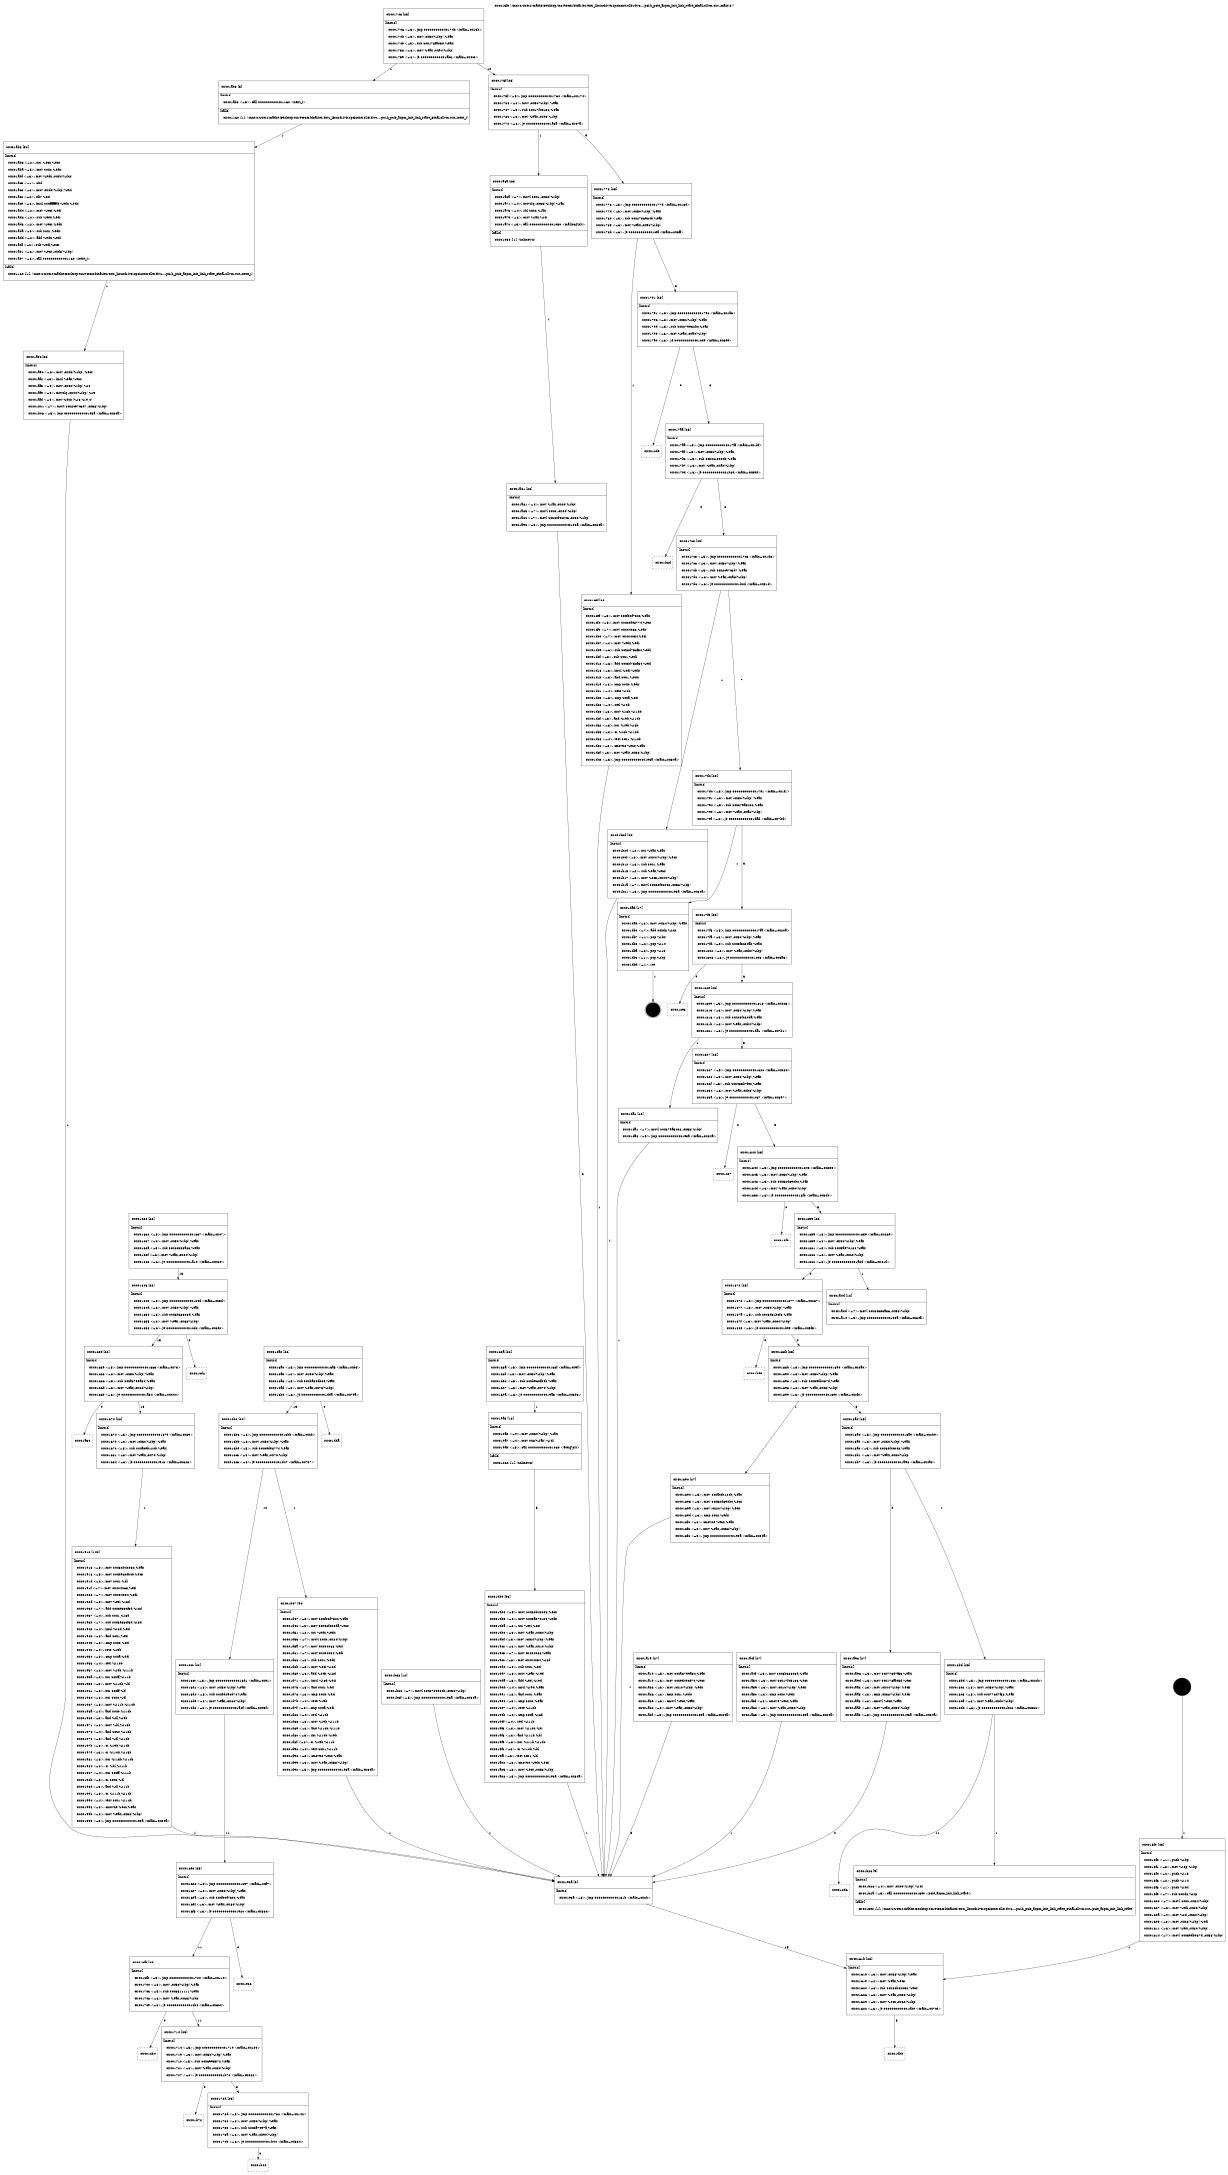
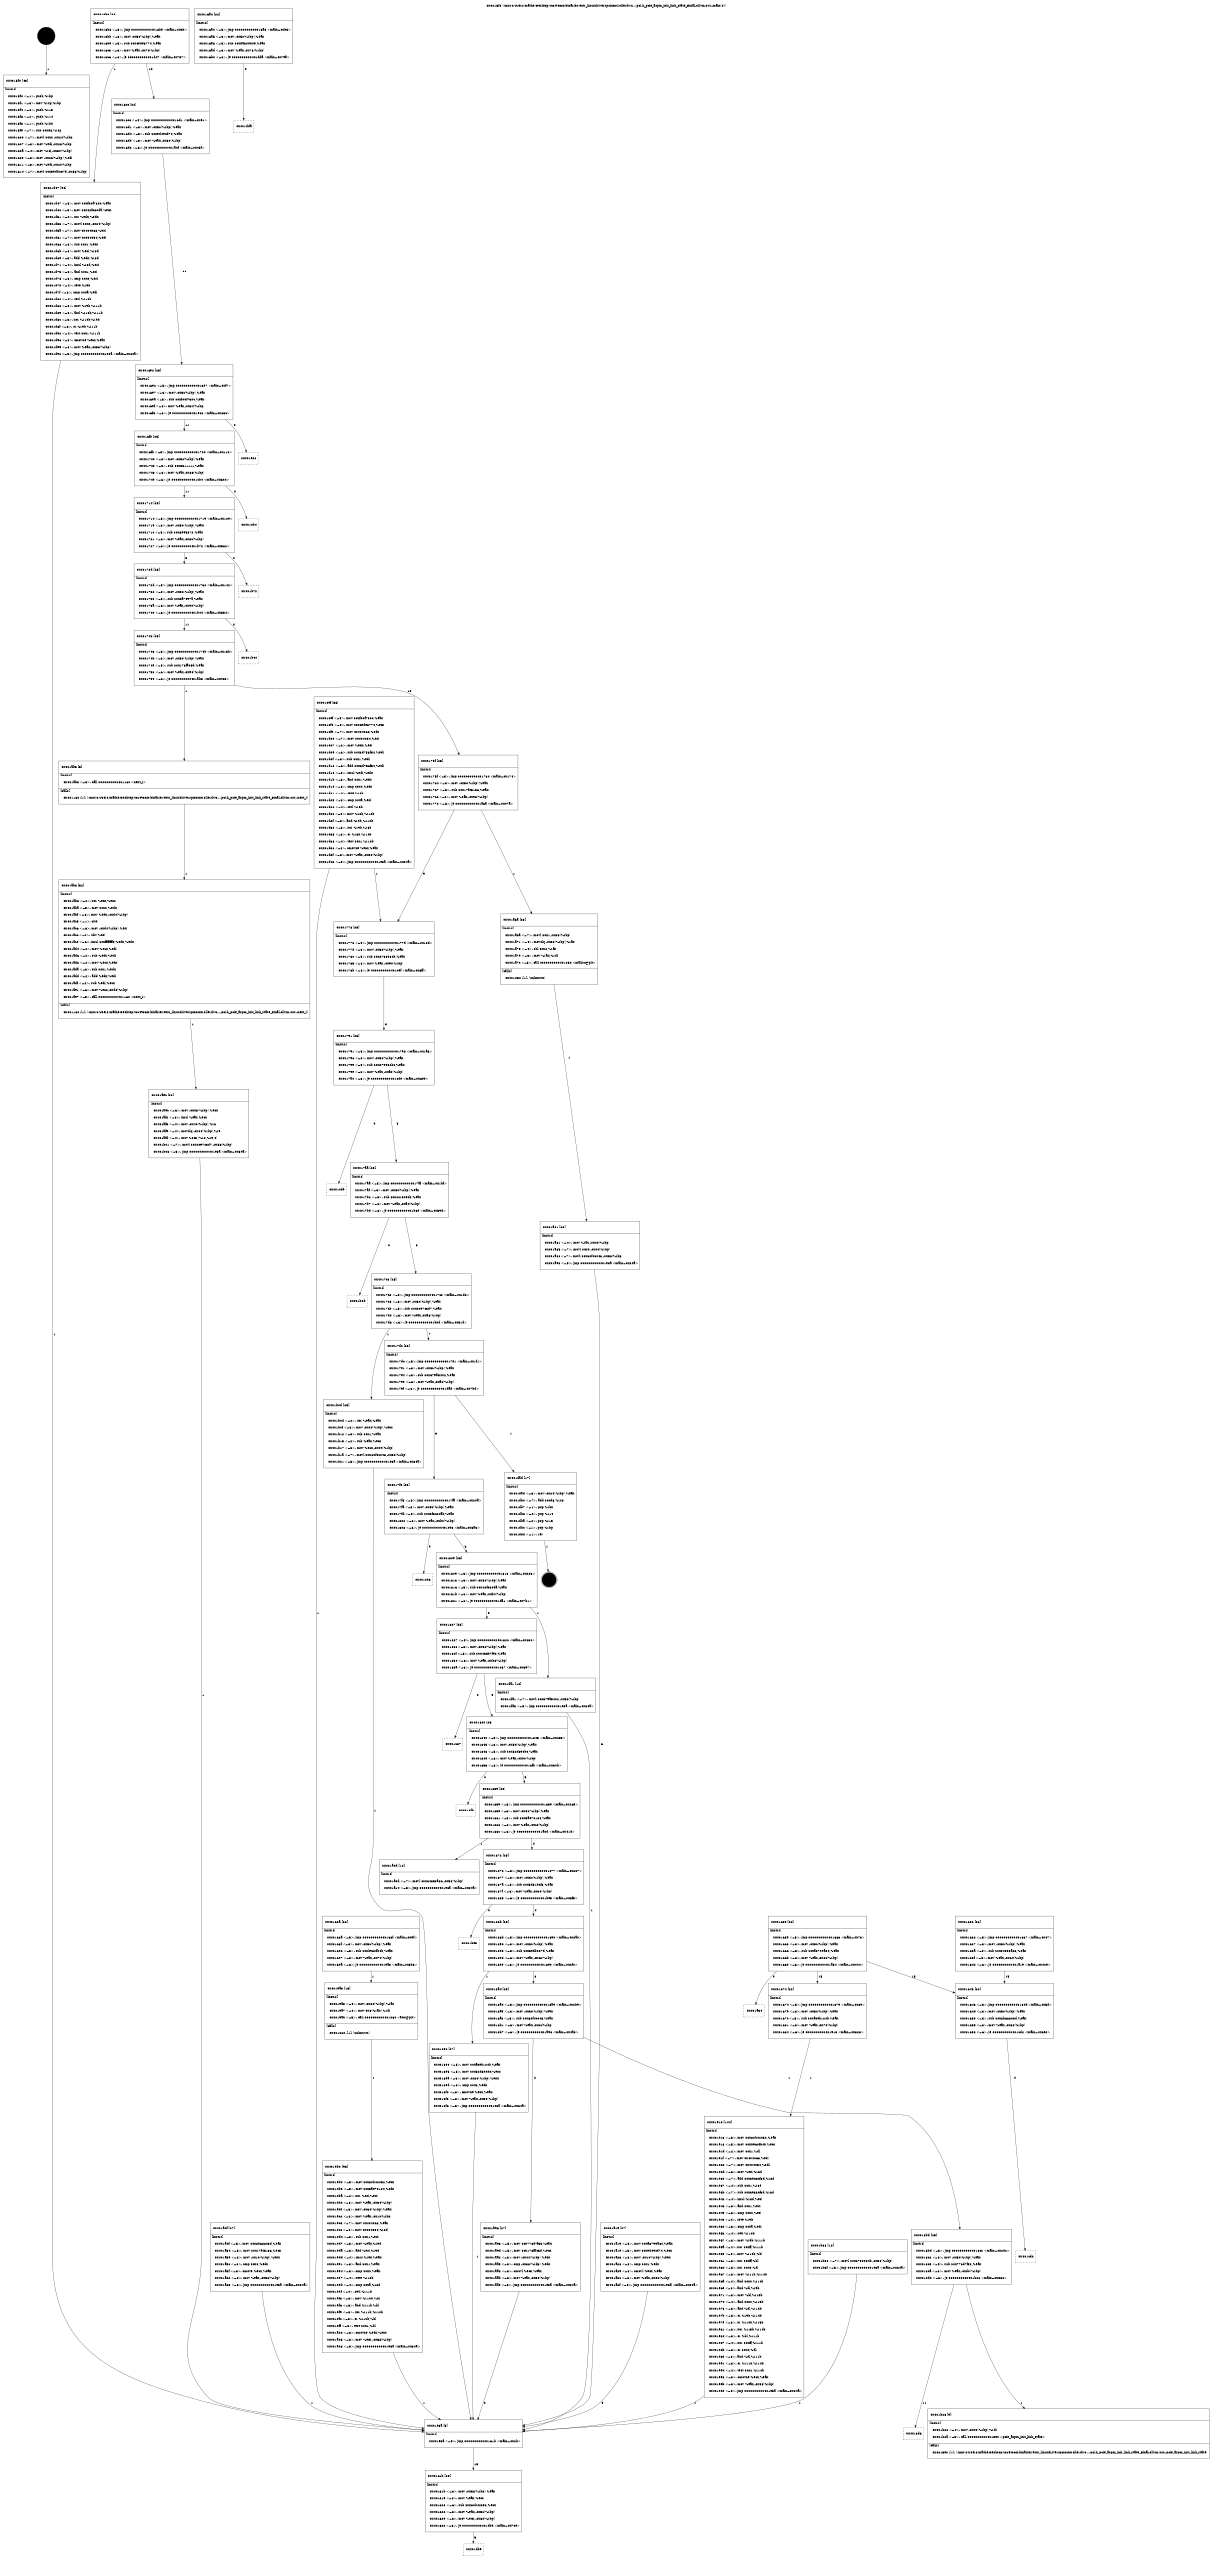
(631, 415) -> (377, 894)
none -> (184, 624)
(156, 1339) -> (910, 1977)
(291, 1406) -> none
(536, 1508) -> (373, 2078)
(1044, 1966) -> none
